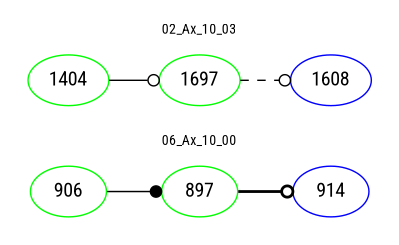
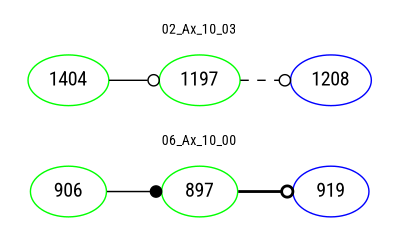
(200, 80) -> (200, 80)
(331, 80) -> (331, 80)
(331, 192) -> (331, 192)
